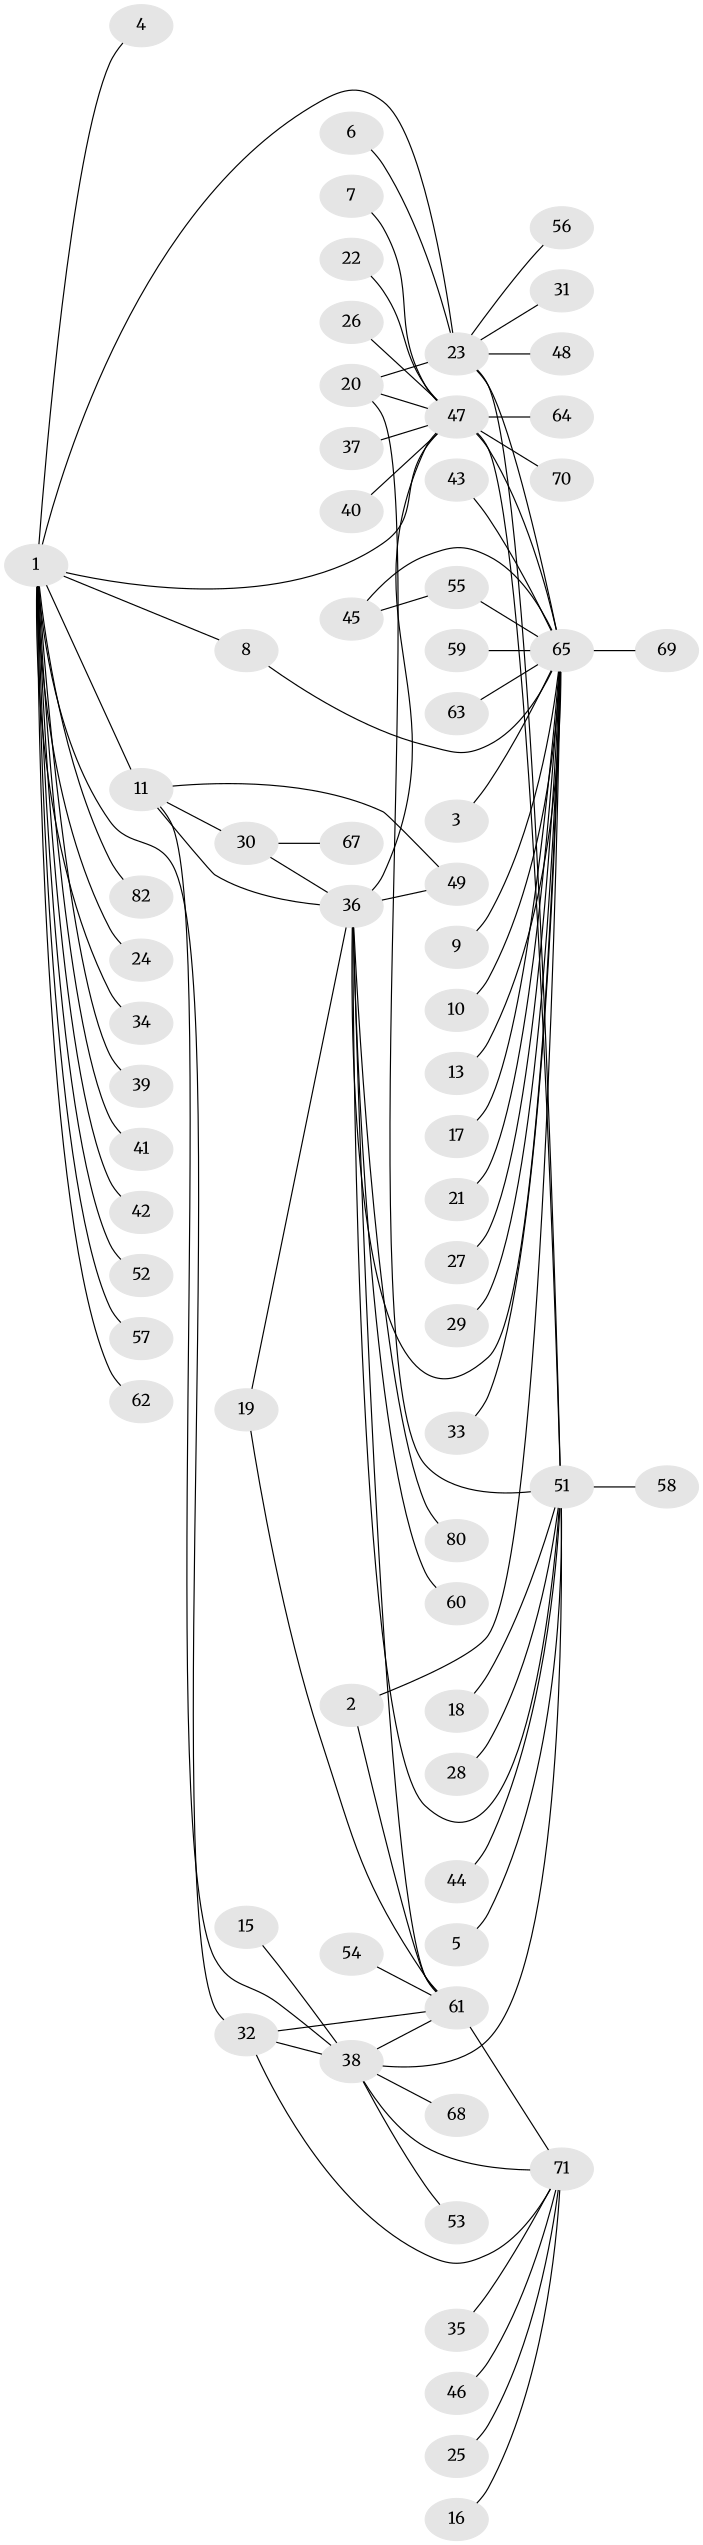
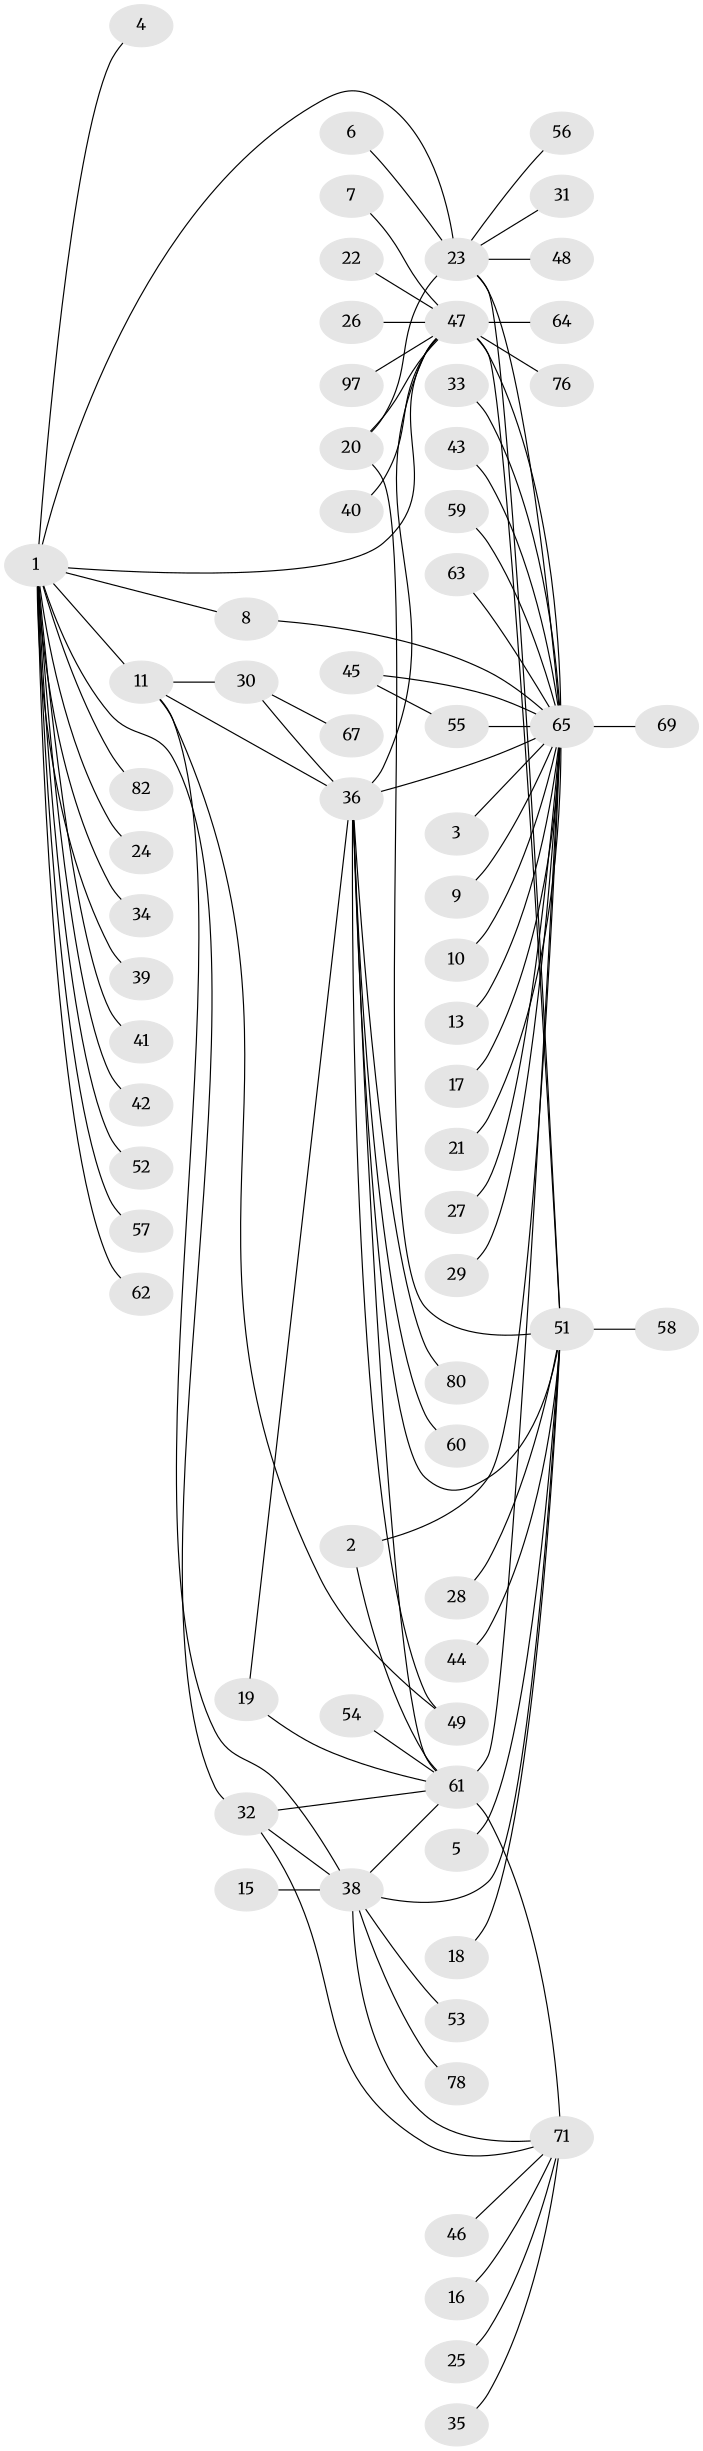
(352, 449) -> (352, 385)
(562, 480) -> (562, 385)
none -> (524, 1365)
(457, 2115) -> (457, 2084)
